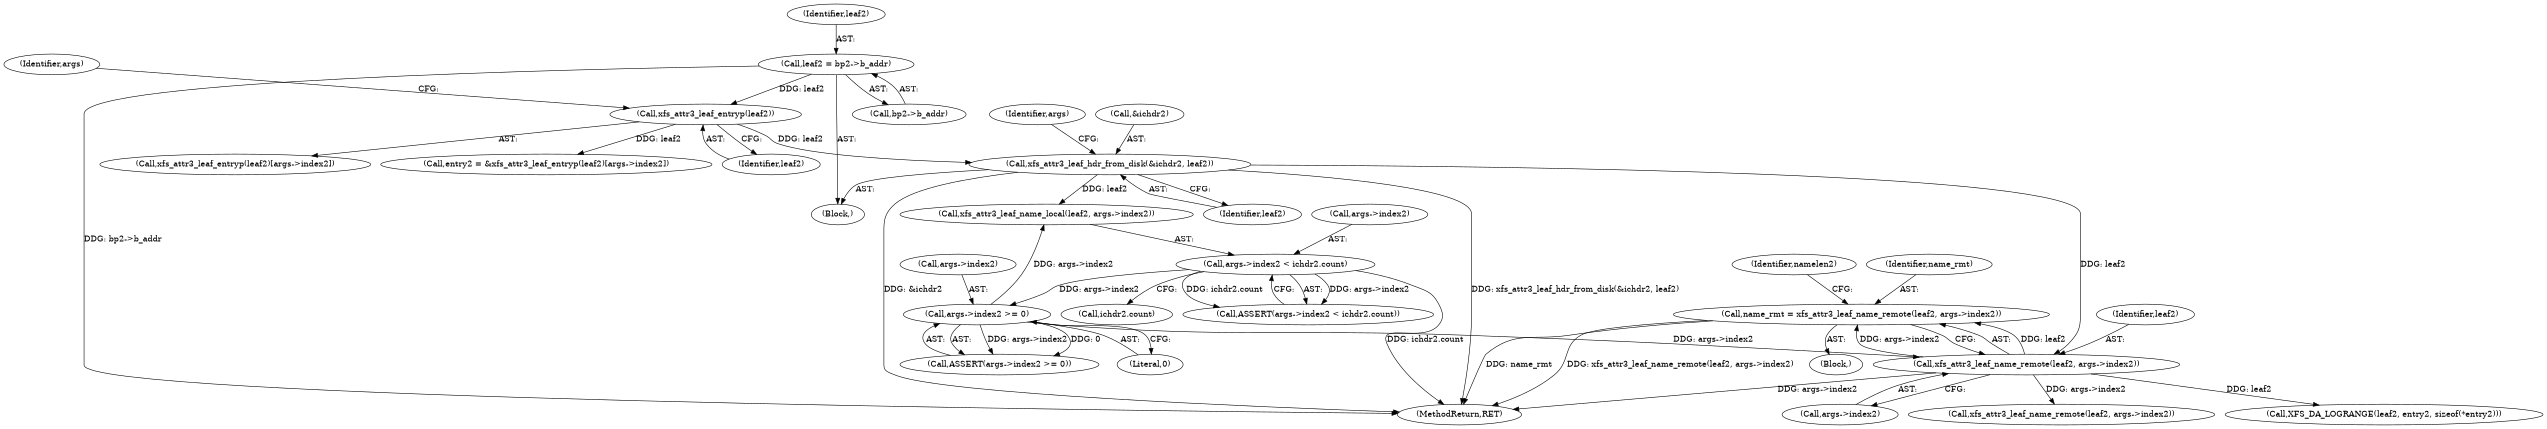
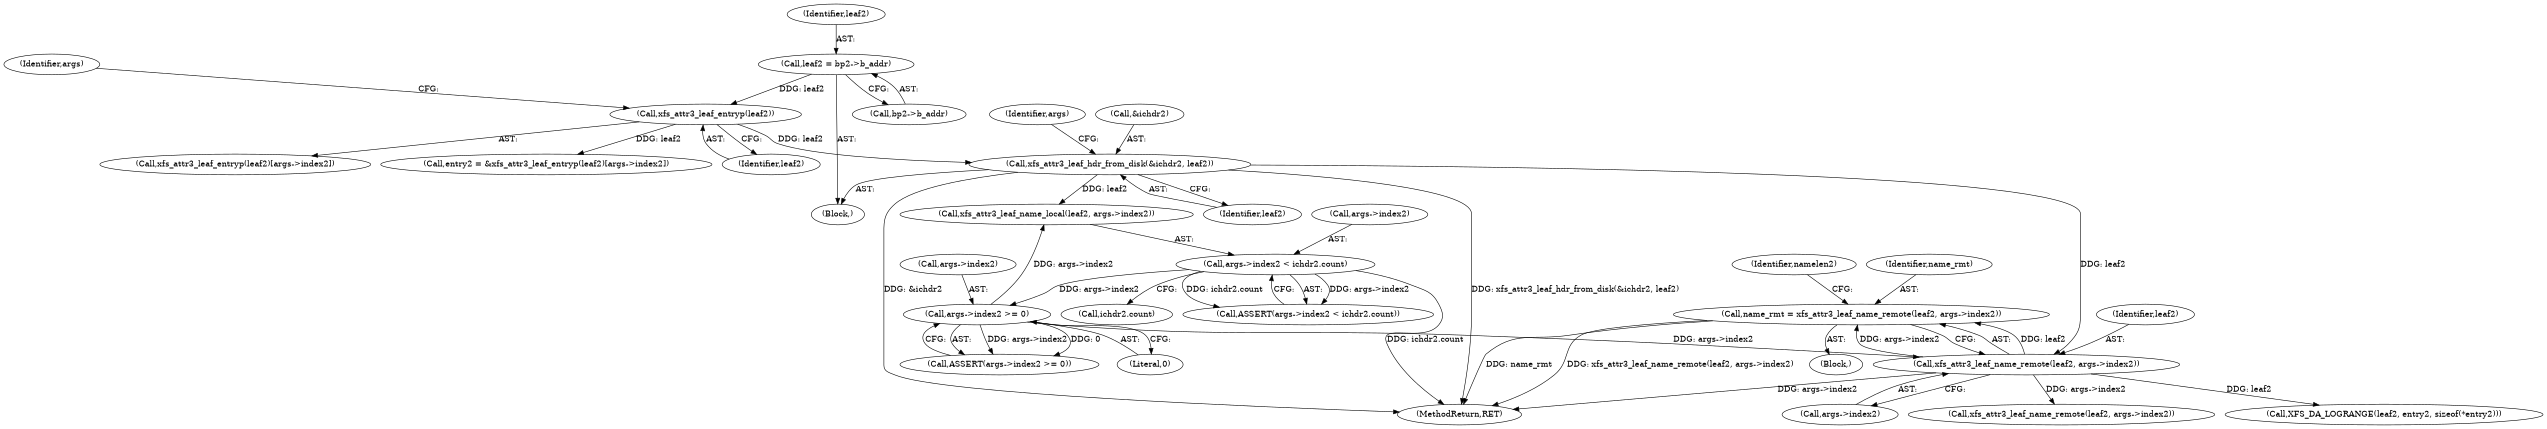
(880, 89) -> (880, 89)
(937, 340) -> (937, 340)
(272, 387) -> none
